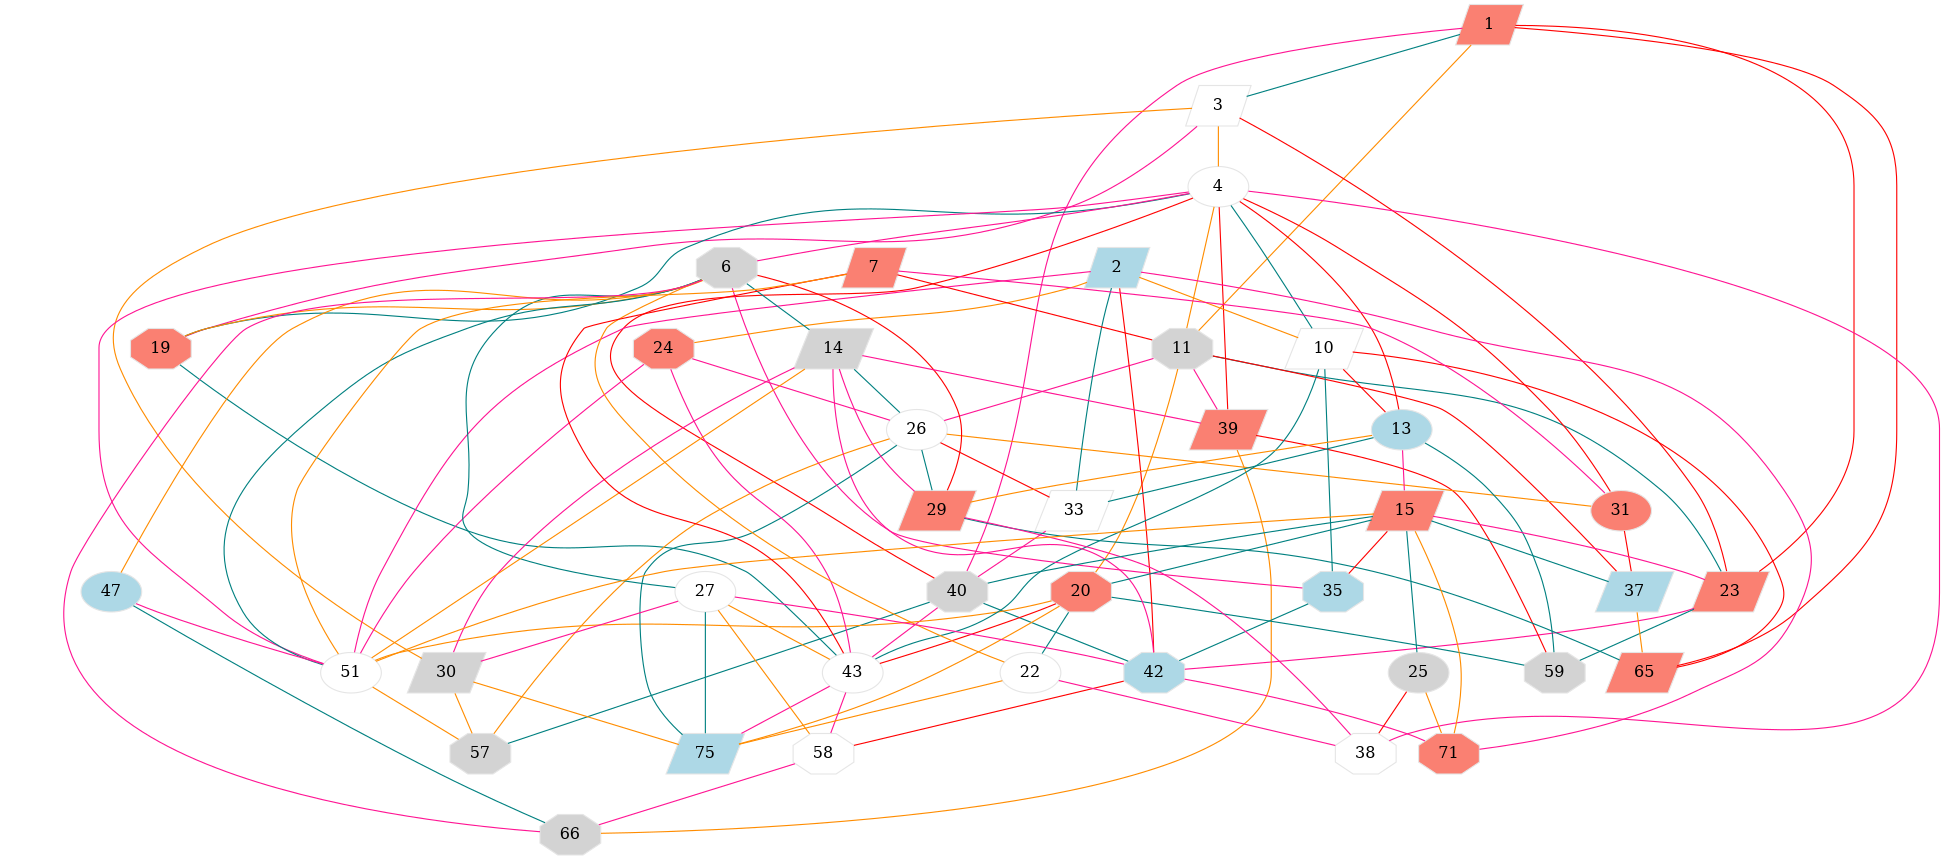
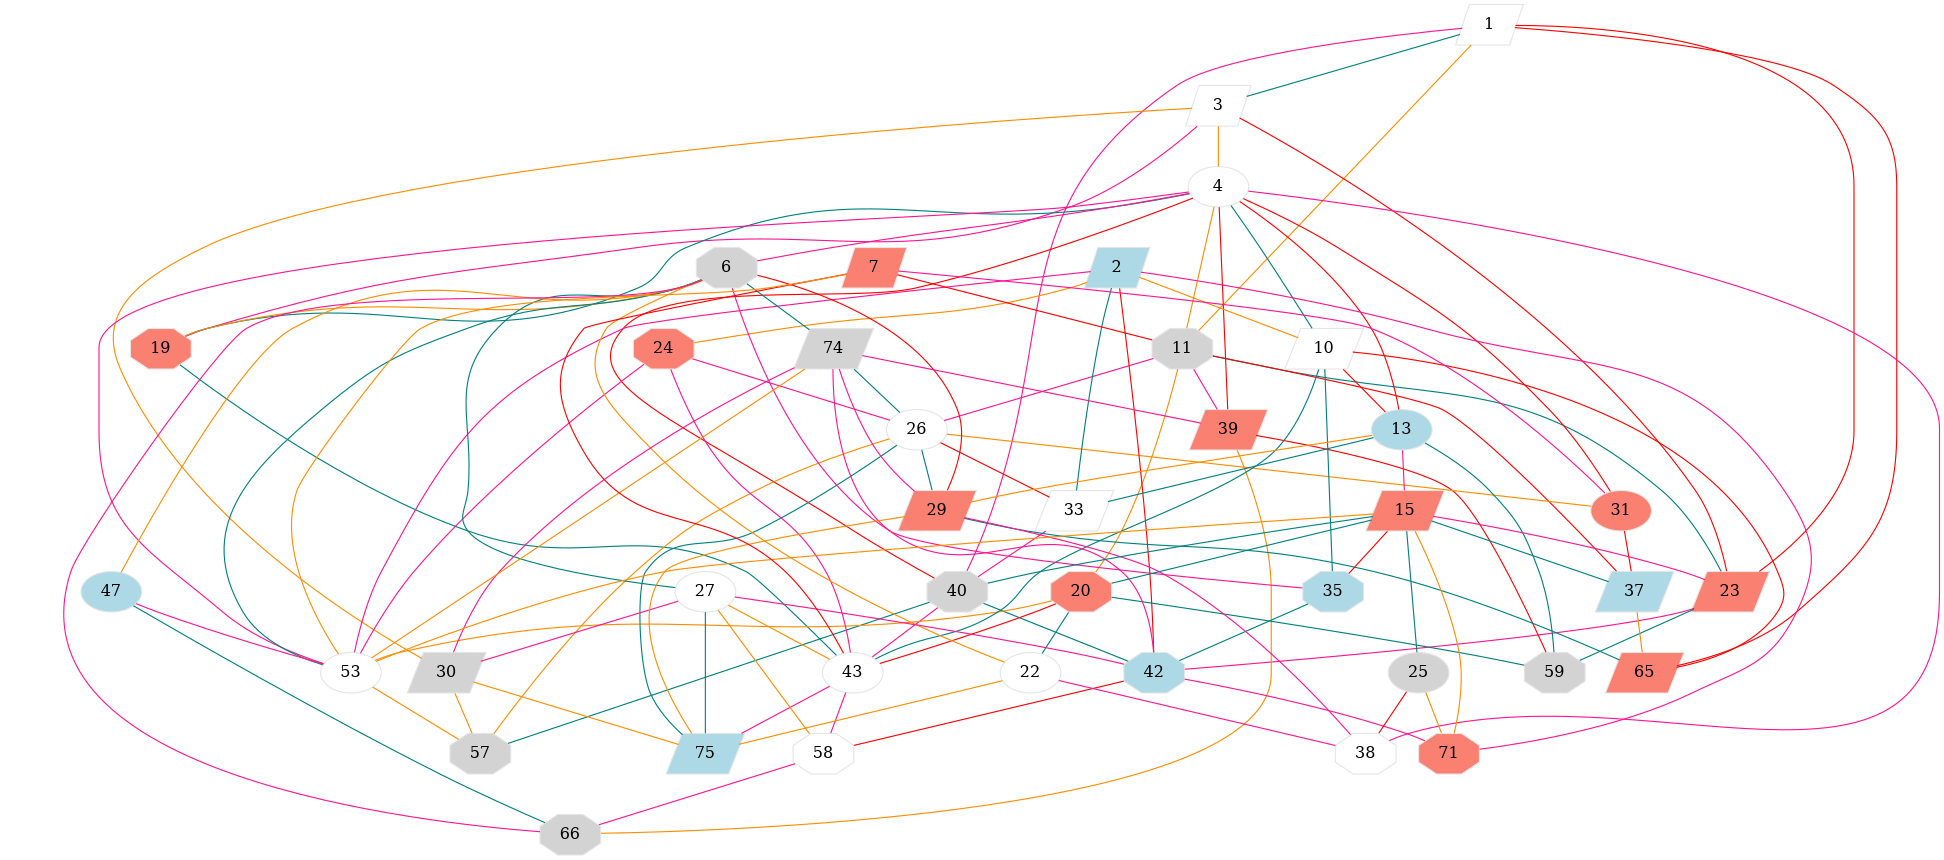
(1490, 25) -> (1490, 25)
(834, 349) -> (834, 349)
(351, 673) -> (351, 673)
(905, 688) -> (688, 560)
